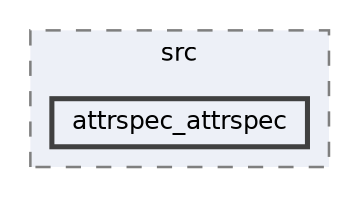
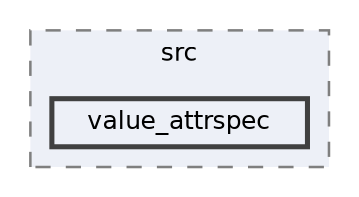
(180, 123) -> (180, 123)
